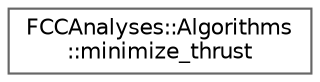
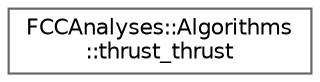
(160, 41) -> (160, 41)
